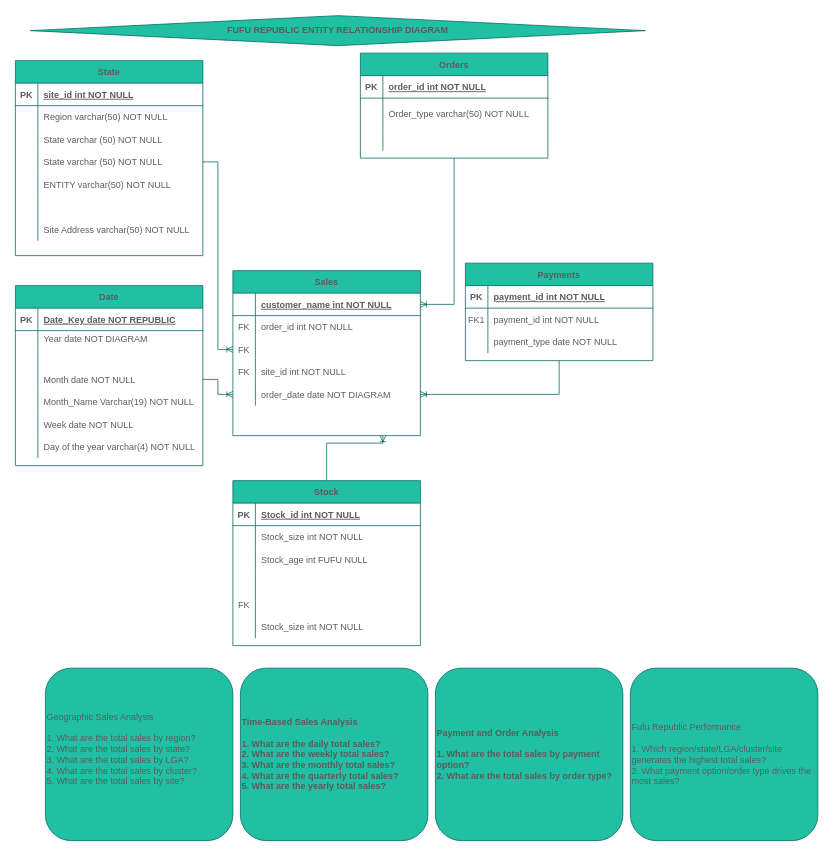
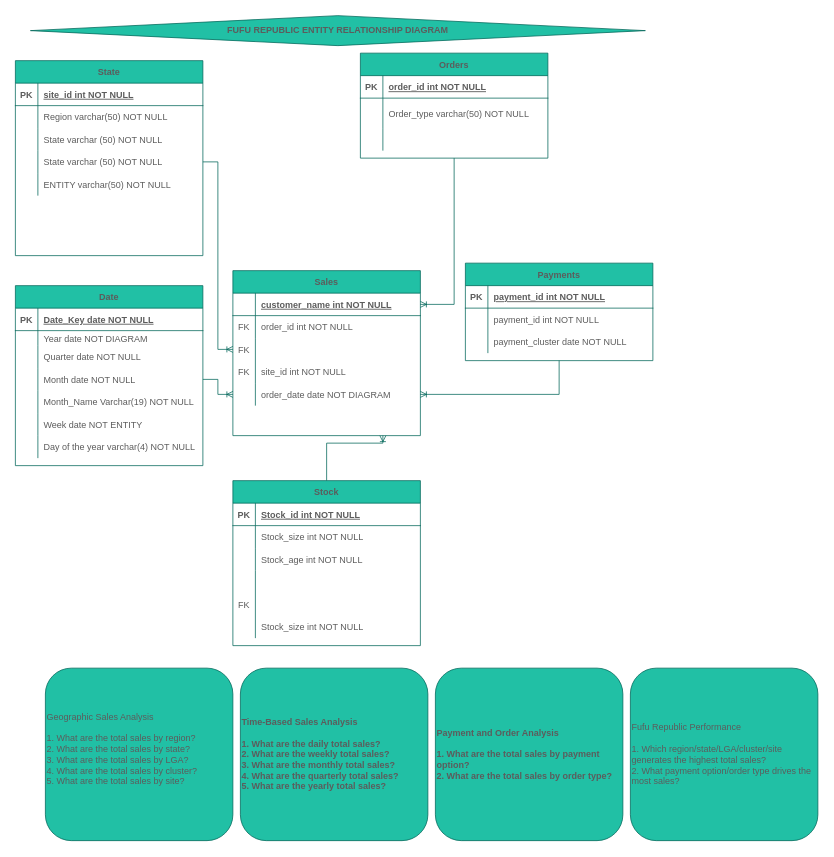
(120, 229) -> none
(477, 319) -> none
(106, 320) -> (95, 320)
(556, 342) -> (562, 342)
none -> (120, 357)
(85, 425) -> (90, 425)
(314, 560) -> (312, 560)
